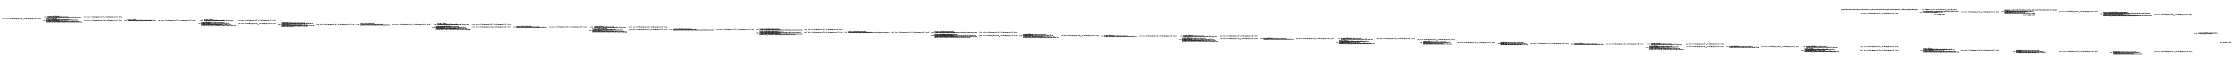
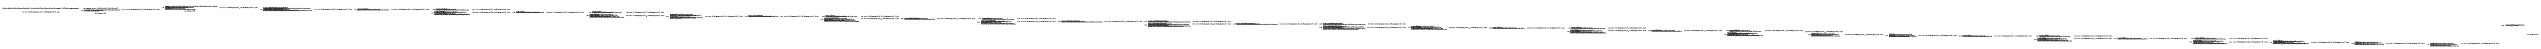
none -> (371, 10)
